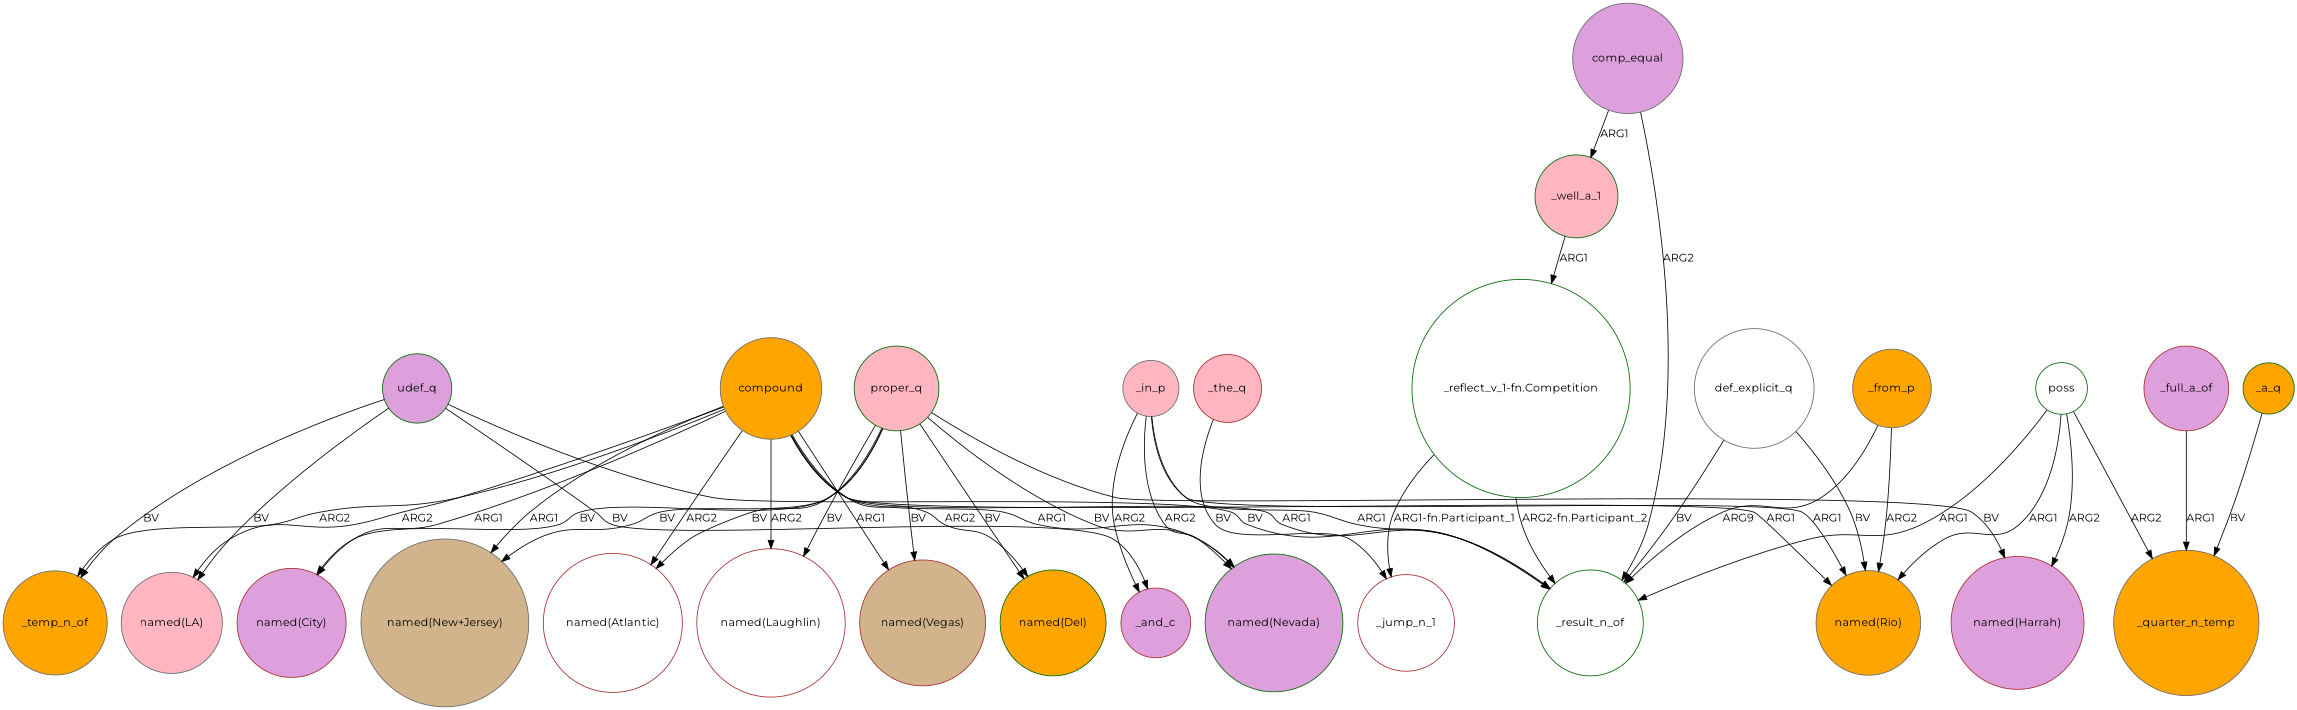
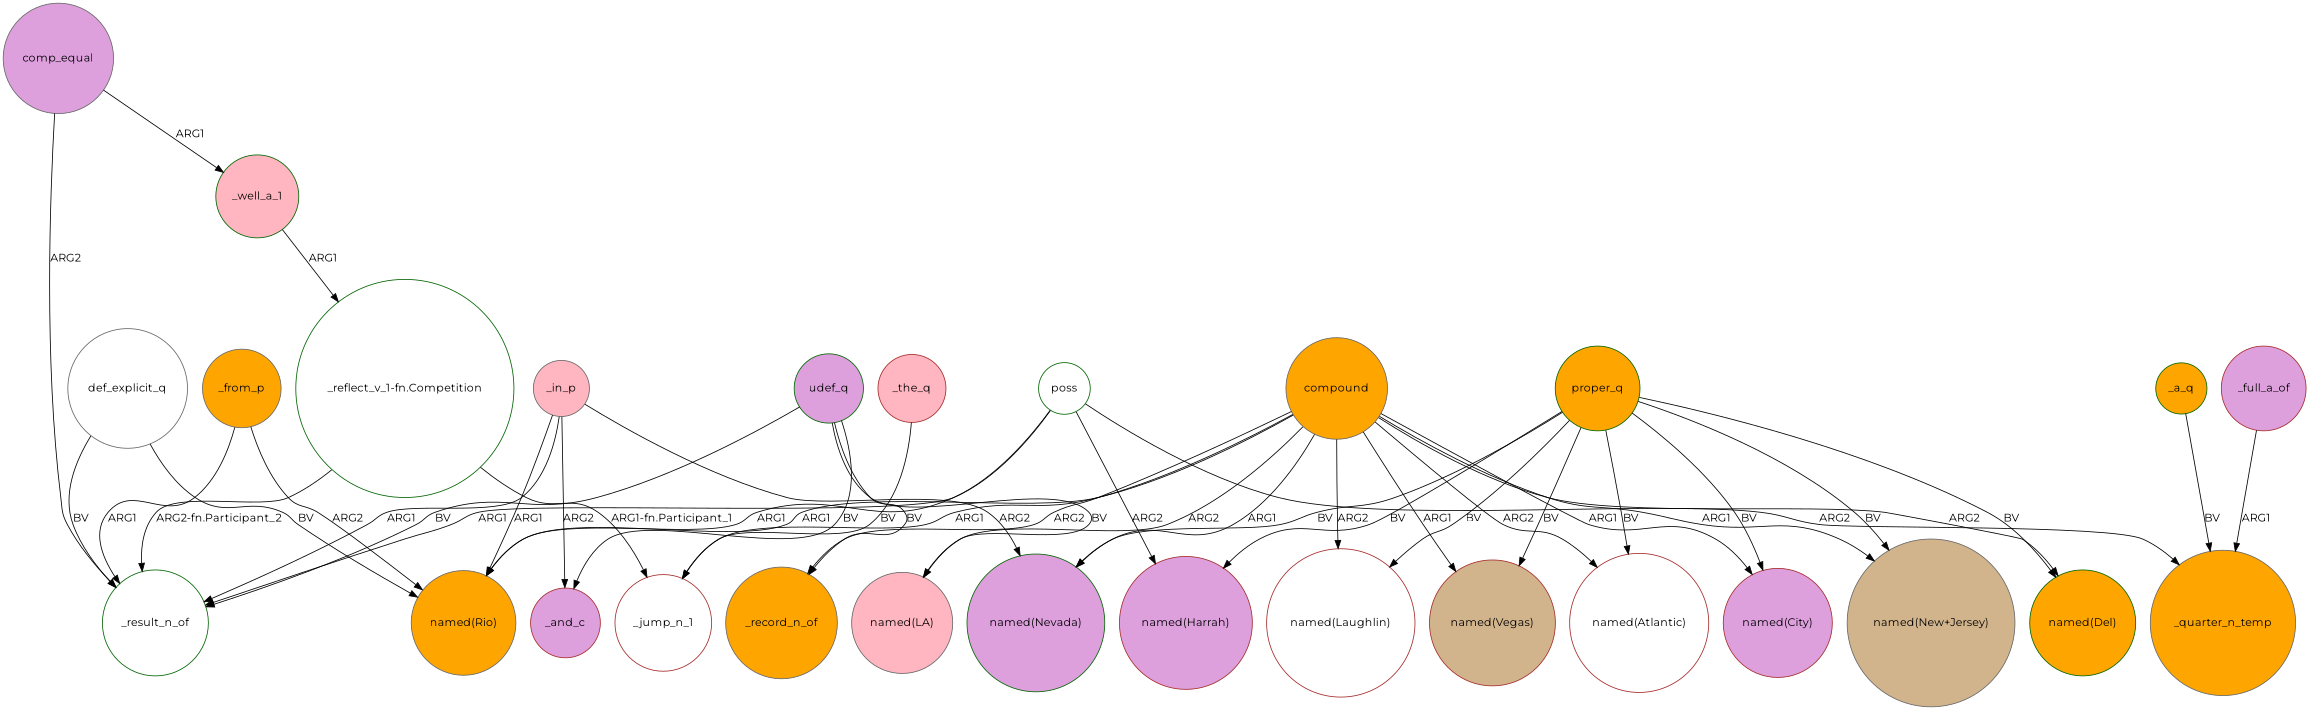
(897, 388) -> (1598, 388)
(1738, 518) -> (123, 518)
(1278, 522) -> (958, 512)
(55, 623) -> (782, 623)
